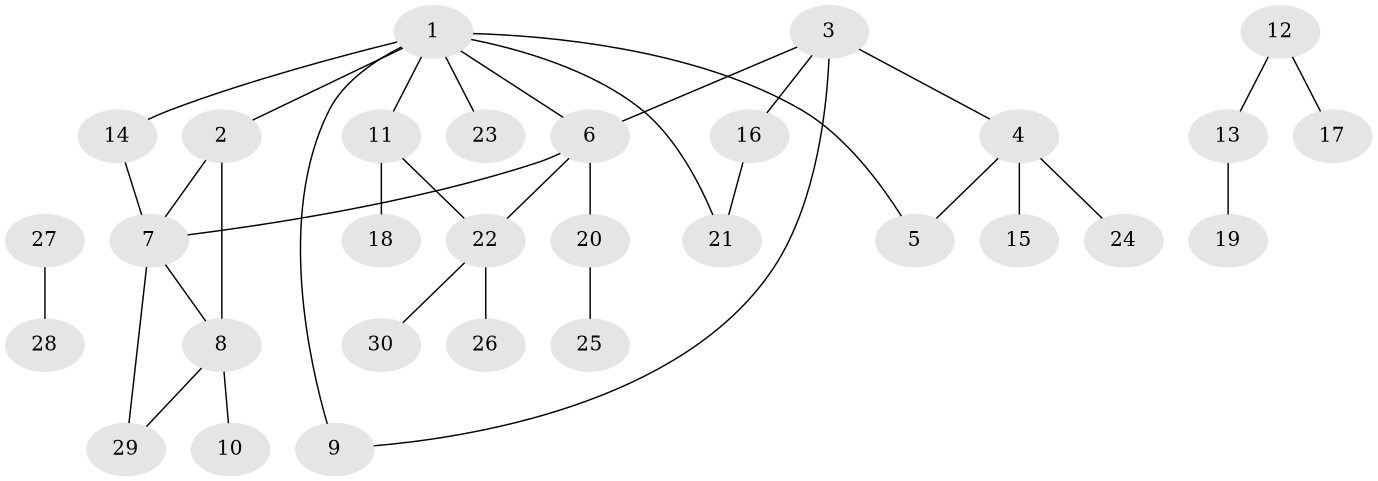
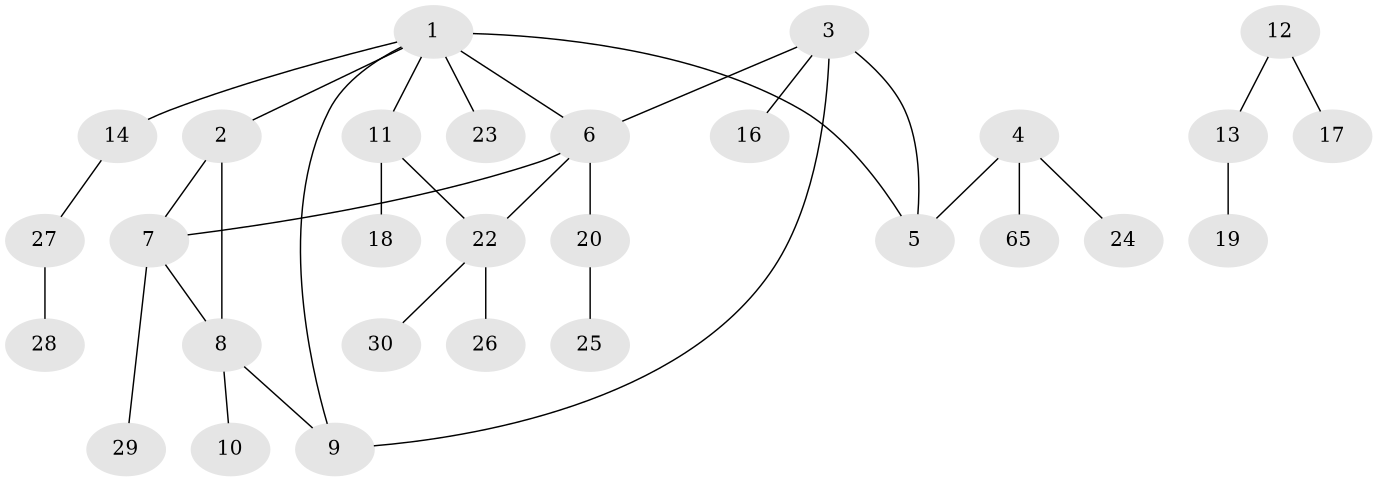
(924, 84) -> (910, 123)
(133, 189) -> (81, 189)
(722, 241) -> none
(1019, 241) -> (1019, 241)
(174, 397) -> (278, 397)
